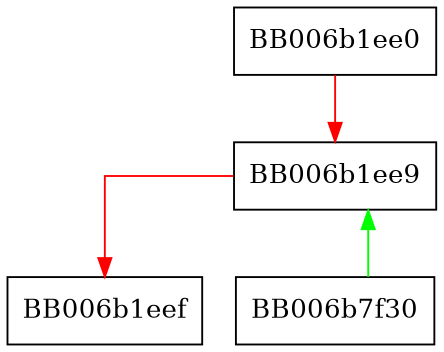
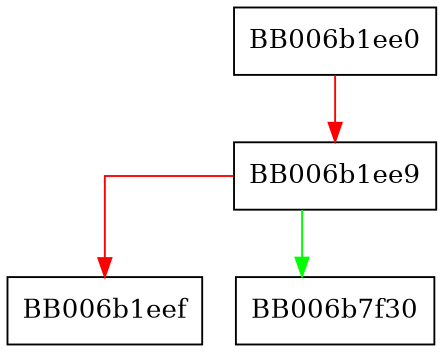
(368, 253) -> (302, 234)
